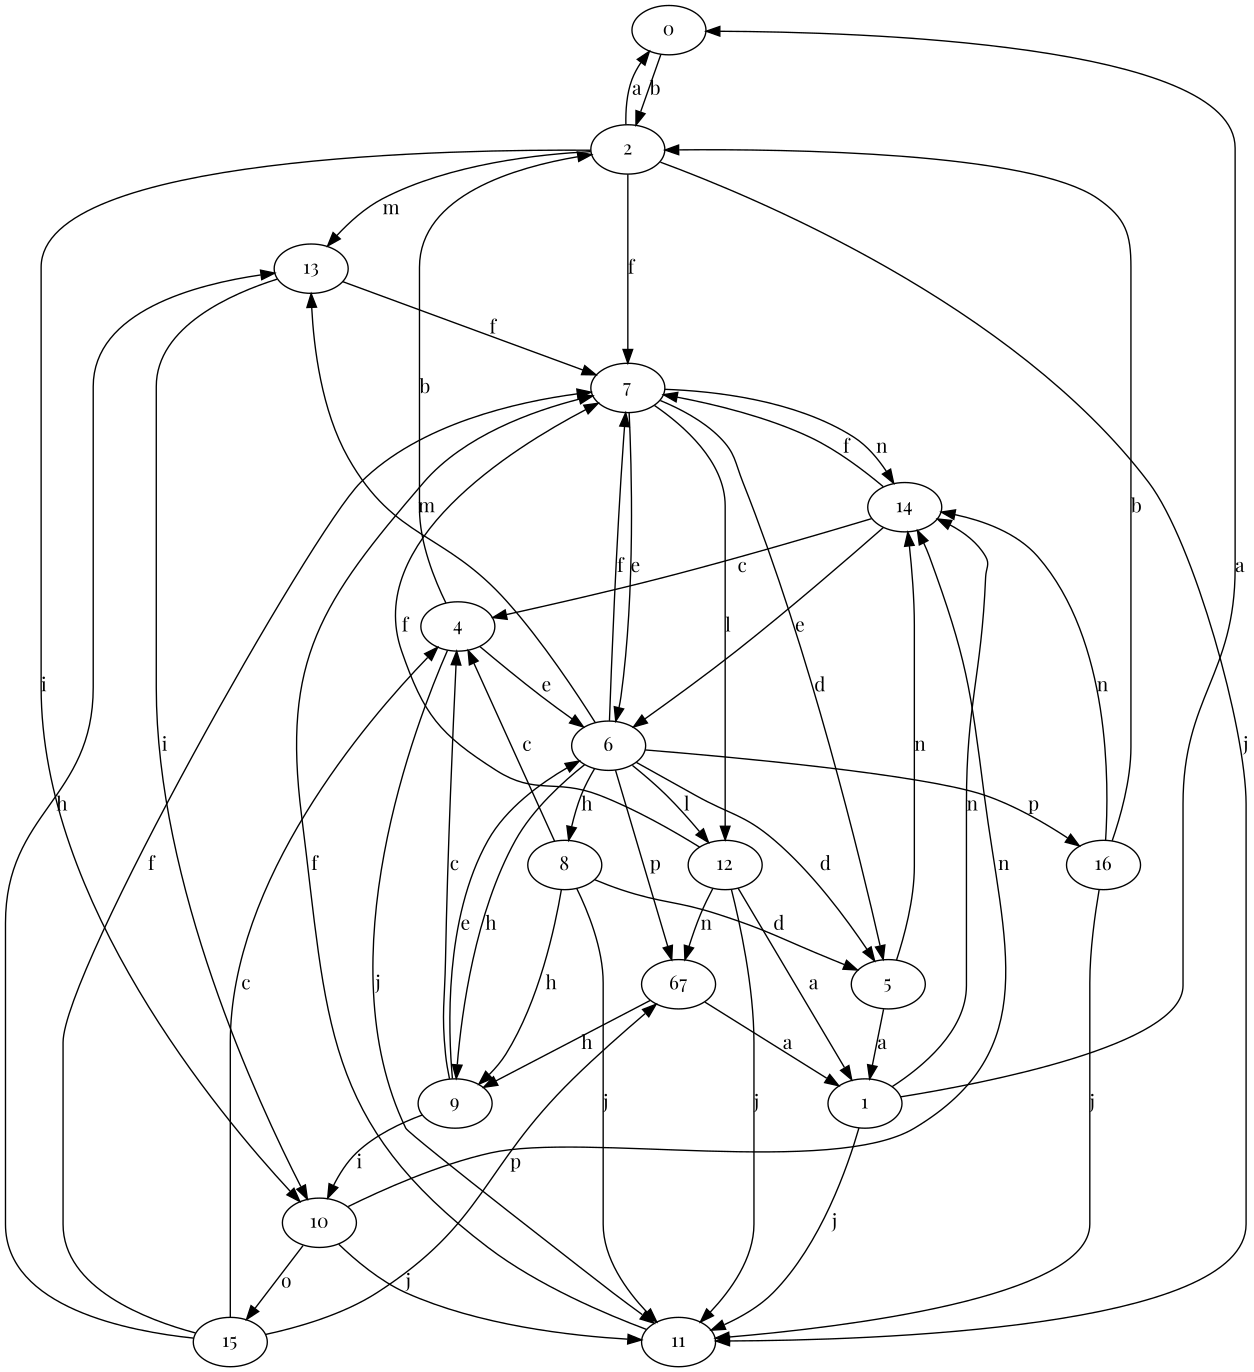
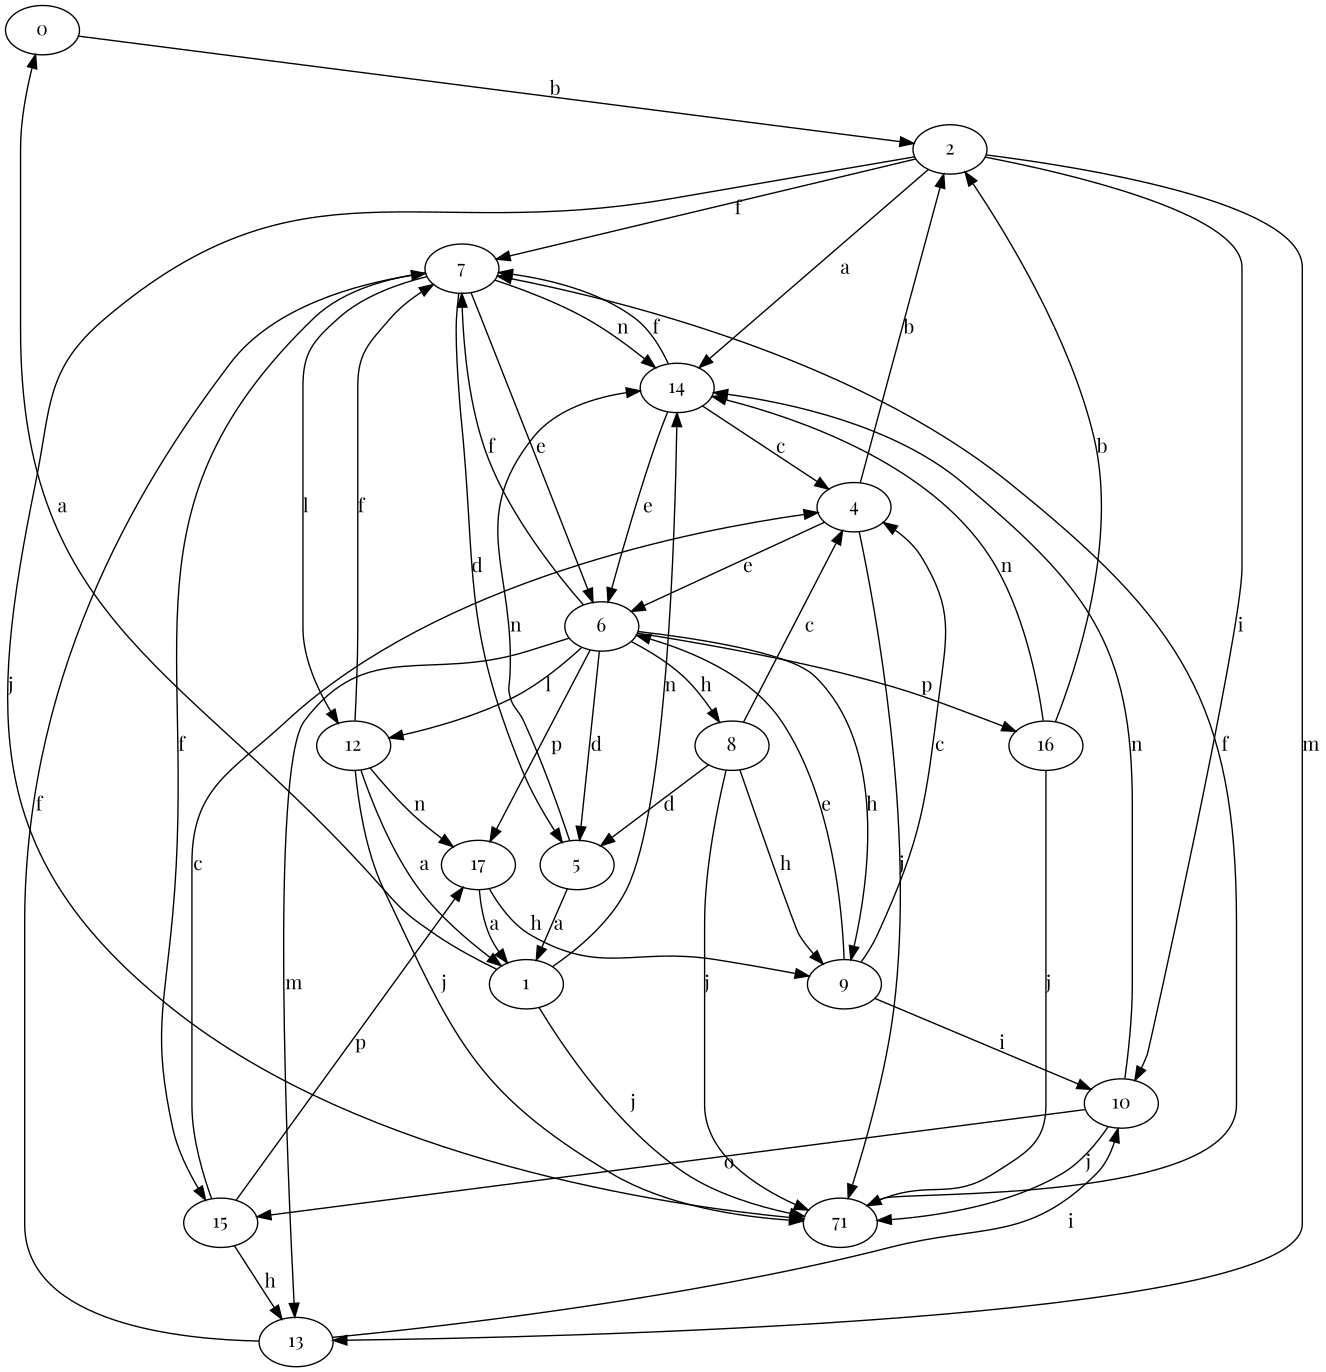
(628, 92) -> (819, 264)
(150, 837) -> (177, 650)
(679, 984) -> (478, 865)
(679, 1342) -> (840, 1223)
